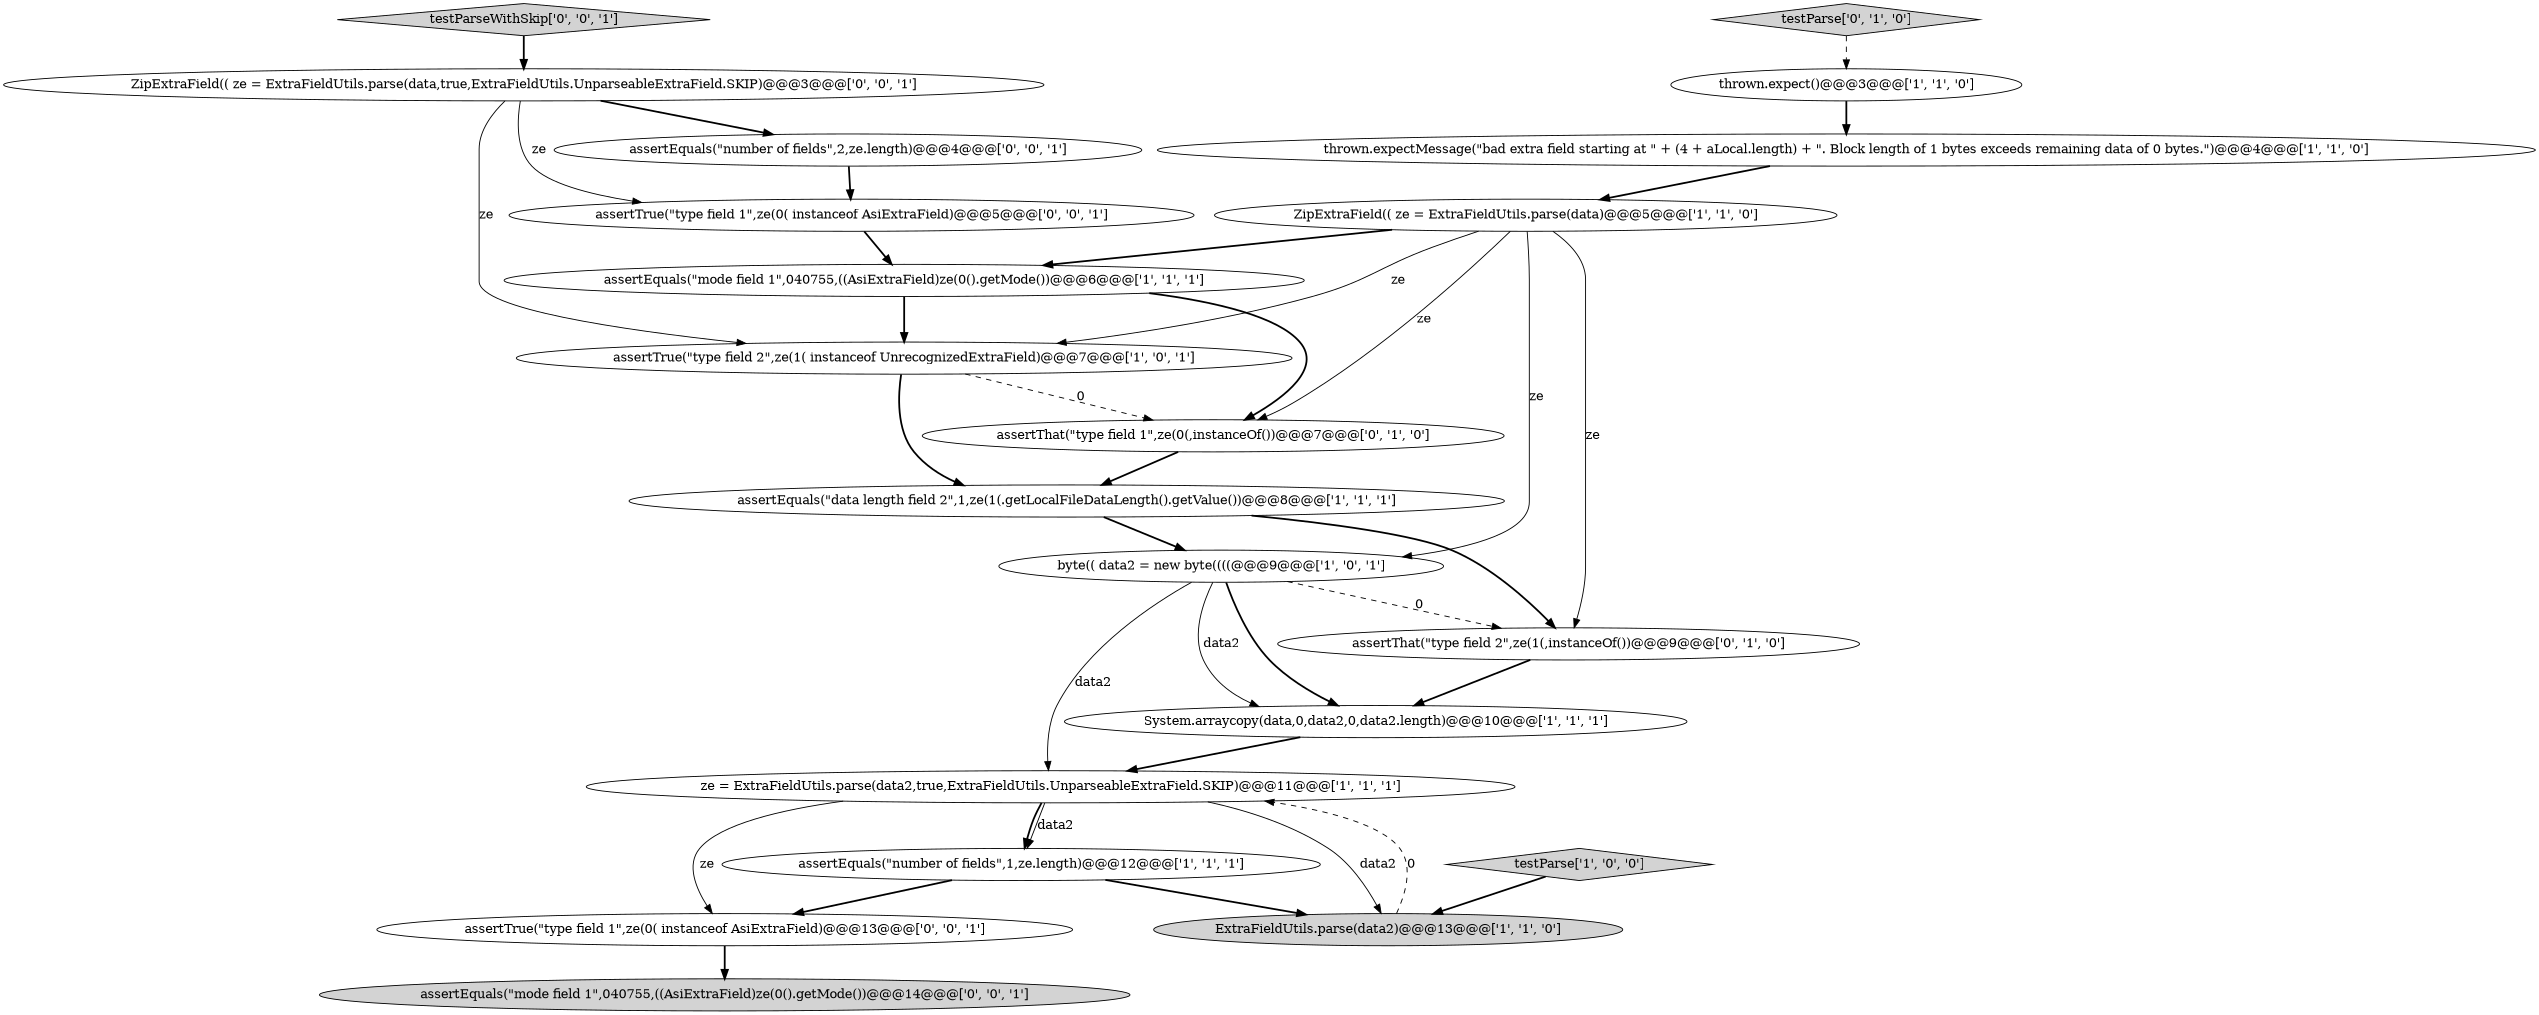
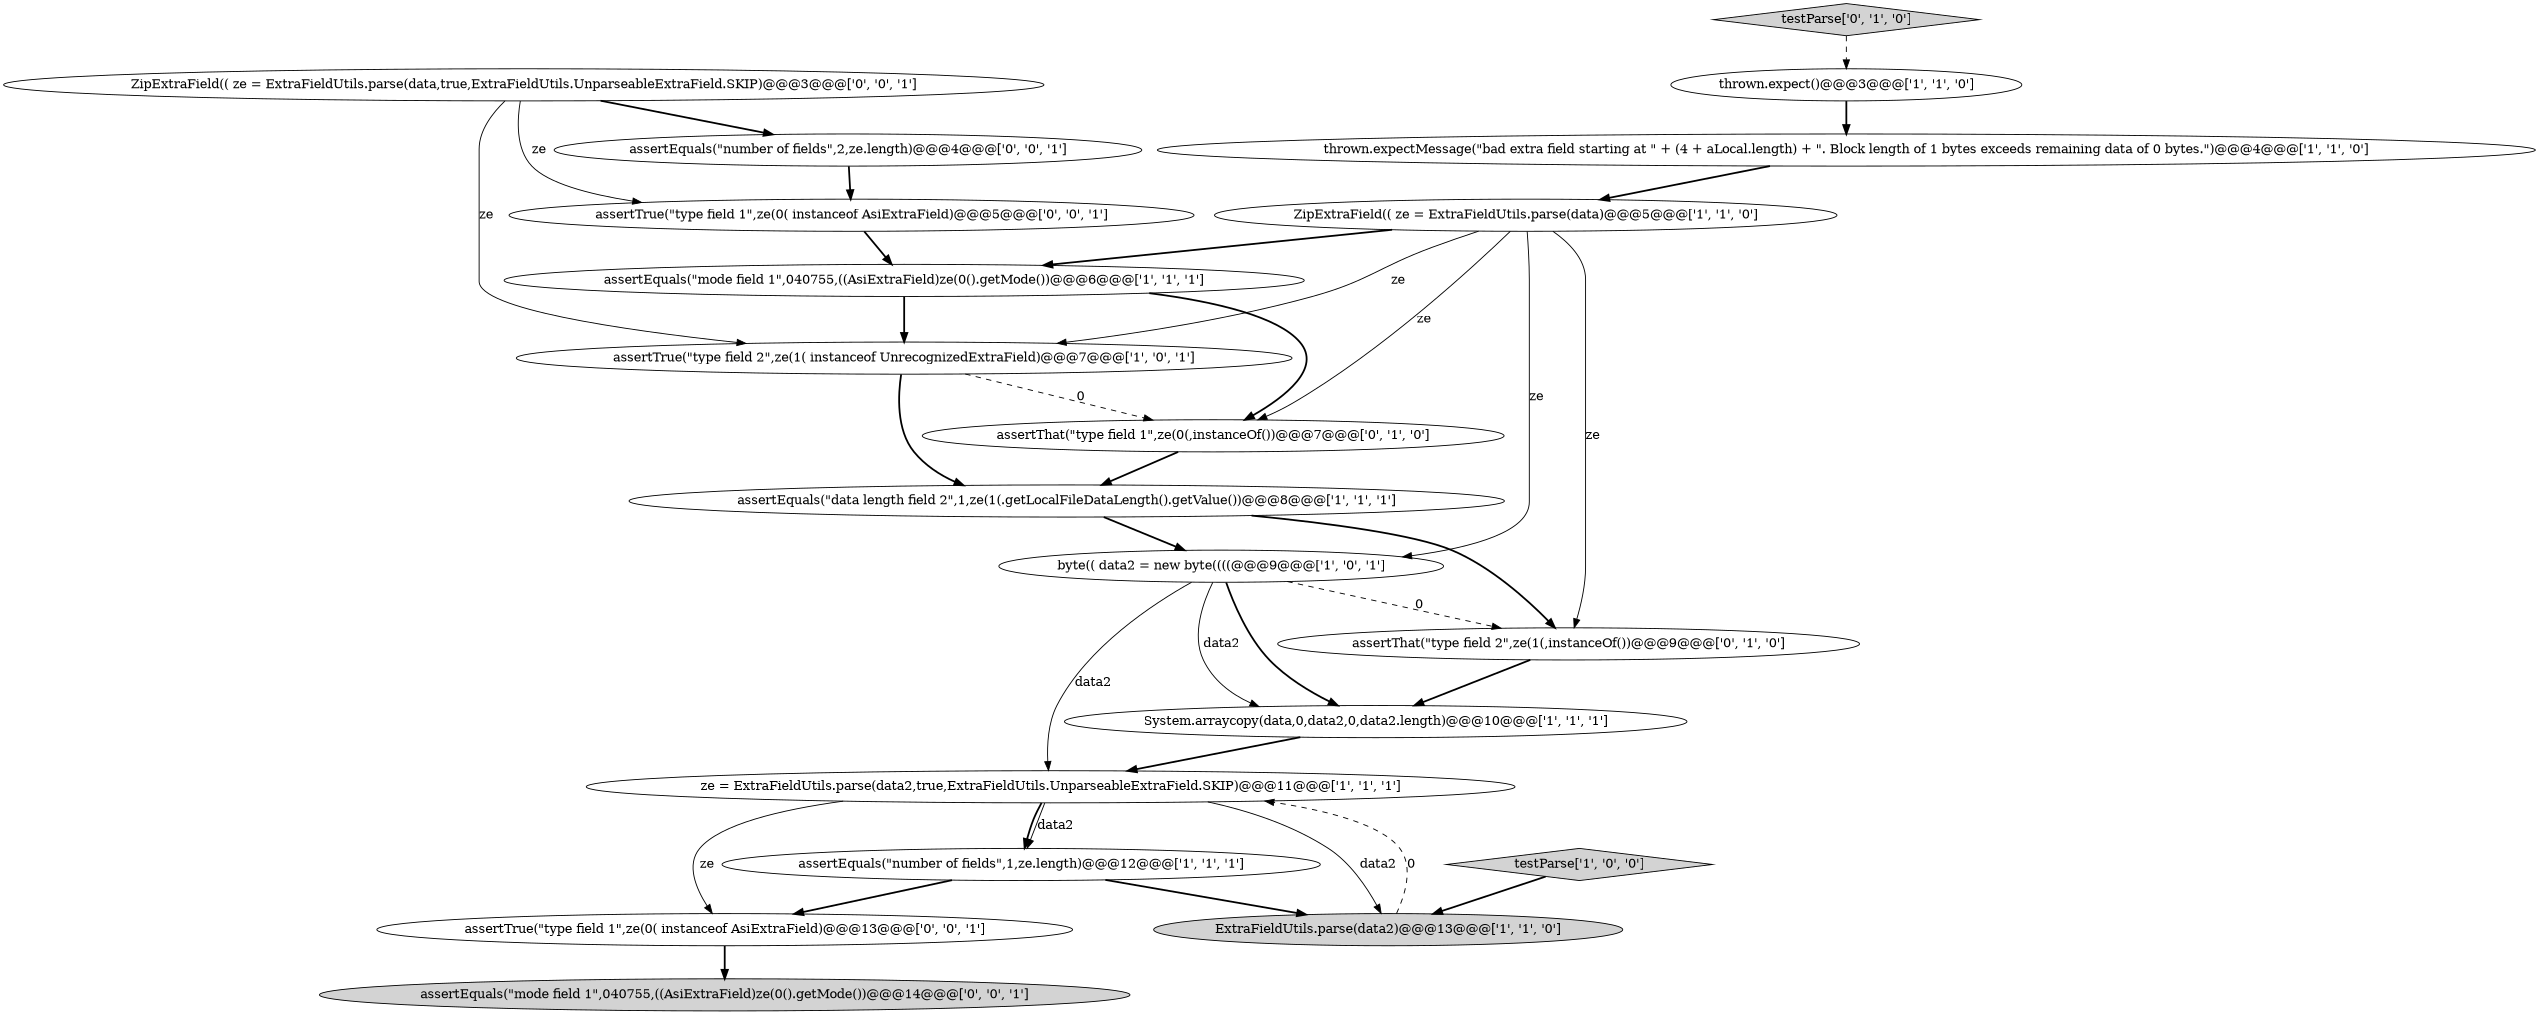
(524, 20) -> none
